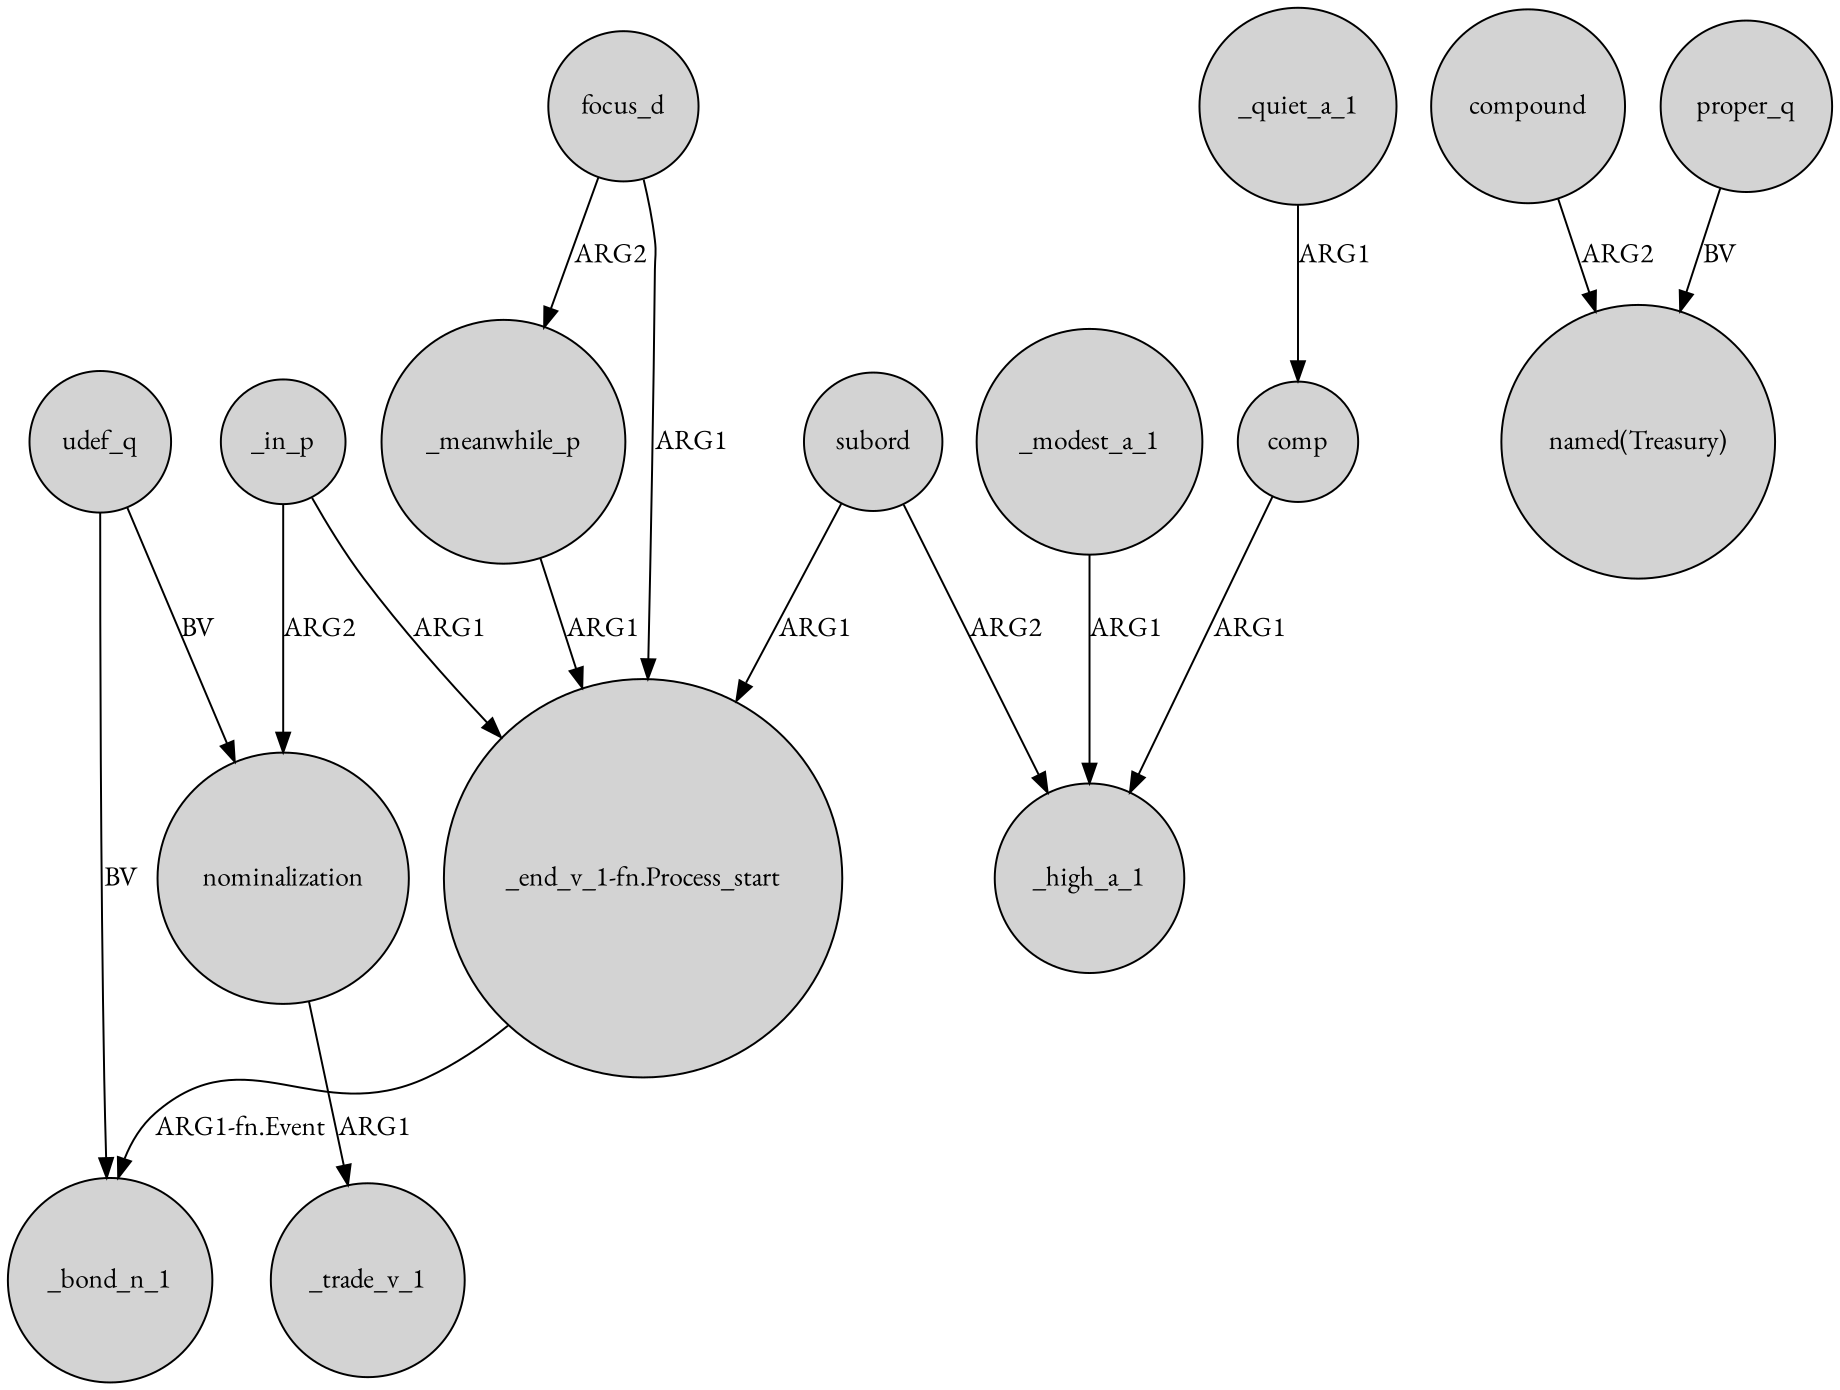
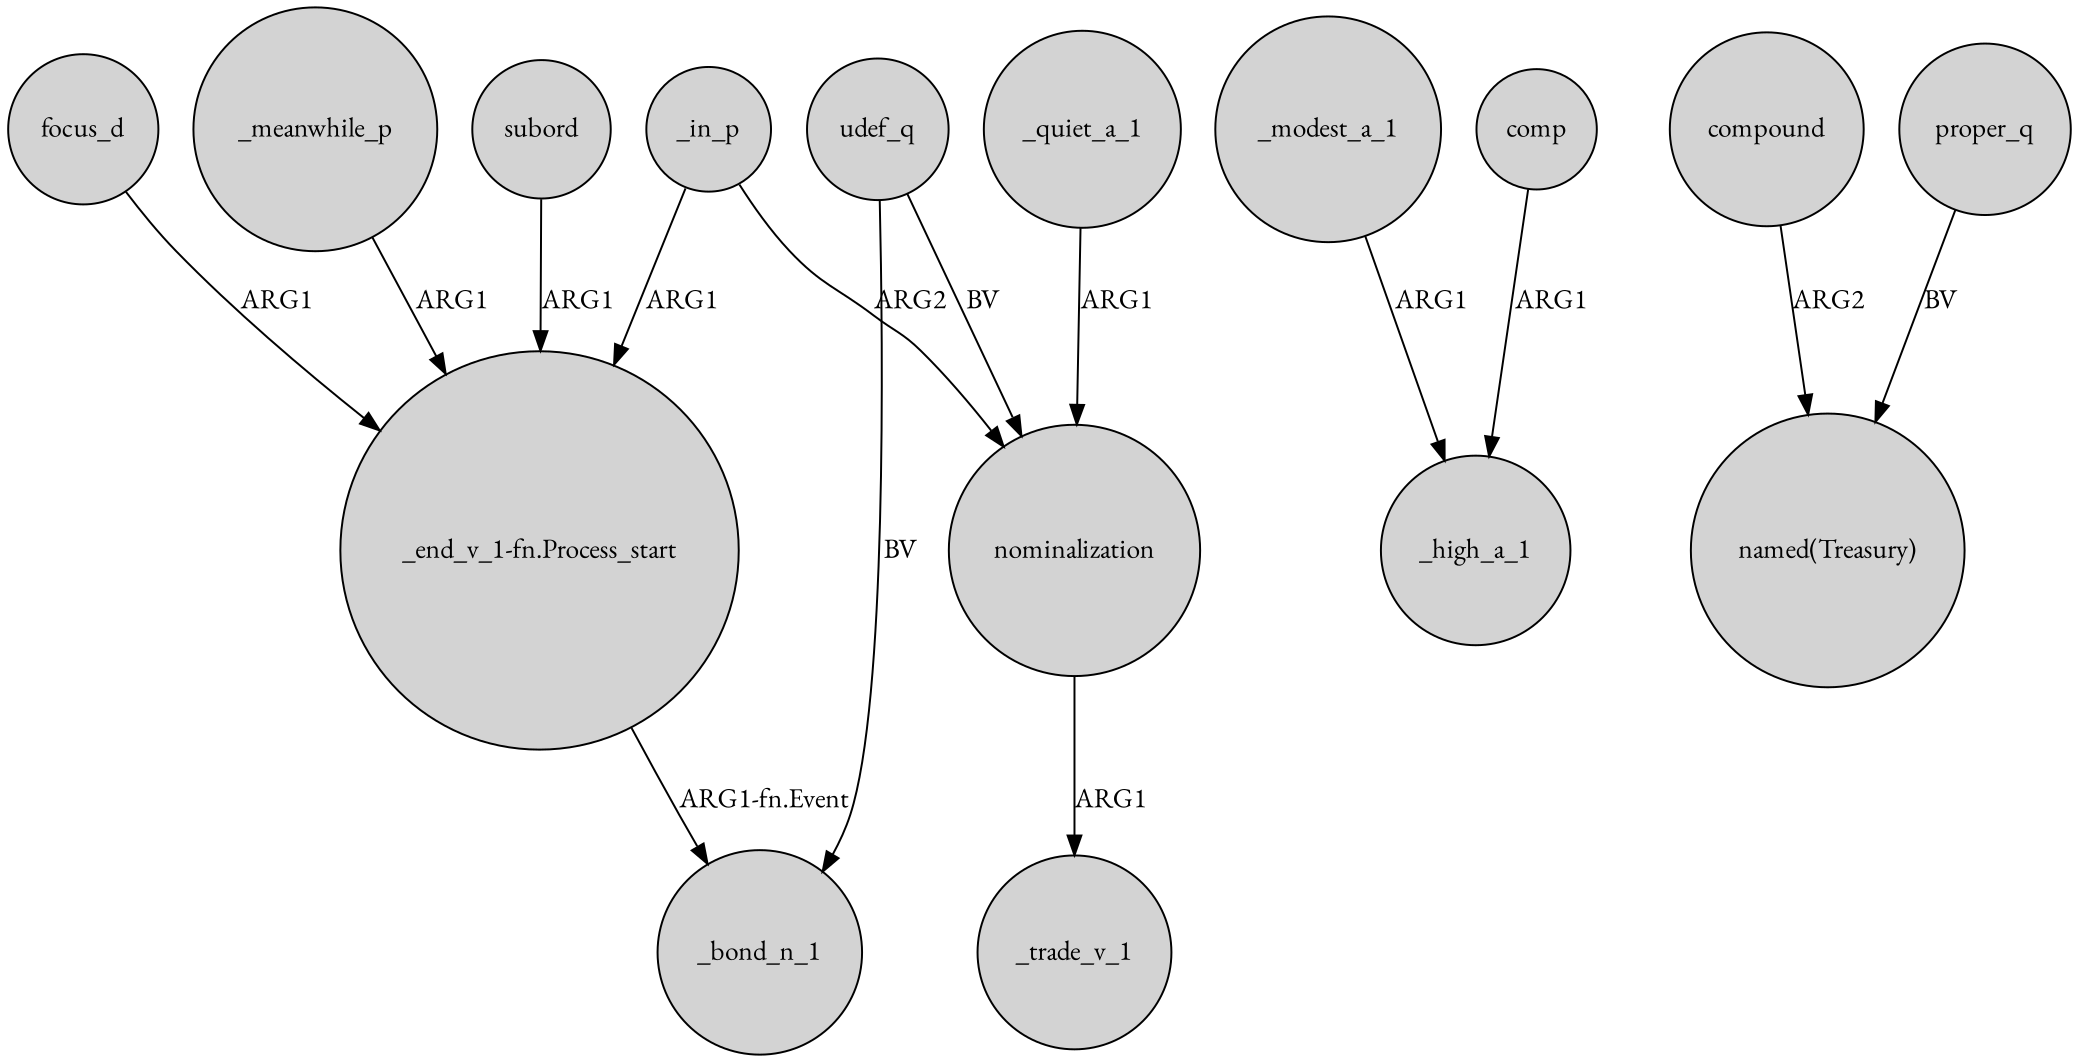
(575, 243) -> none
(1298, 283) -> (1079, 316)
(971, 640) -> none
